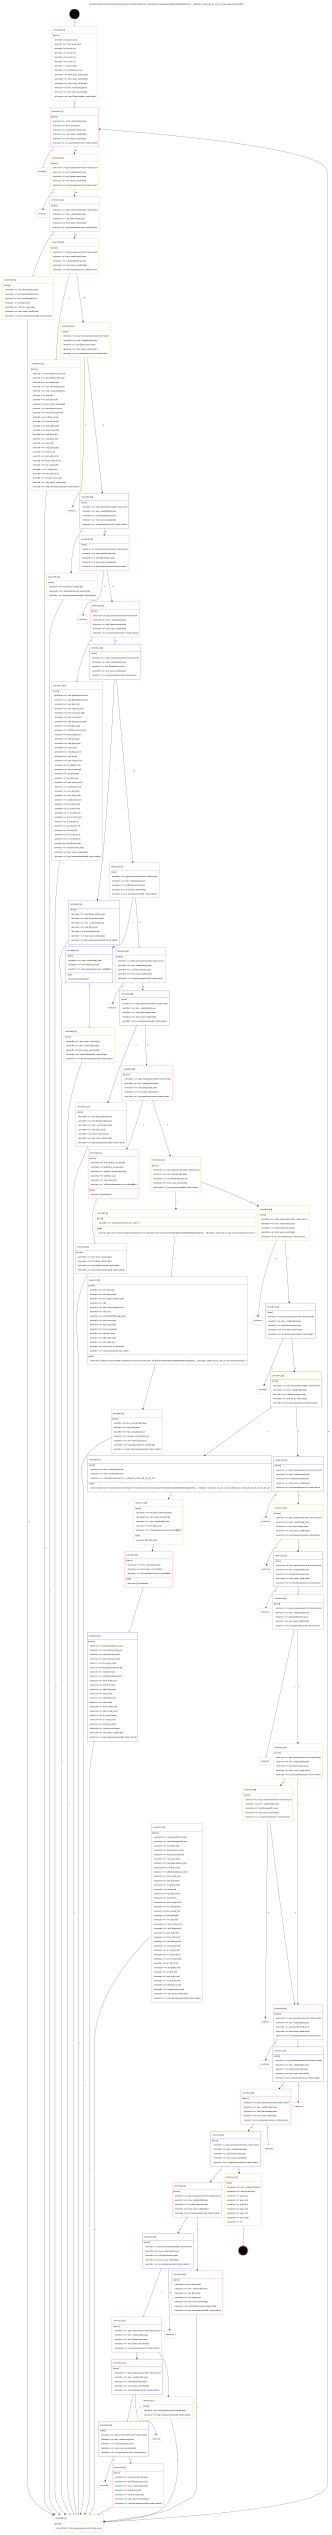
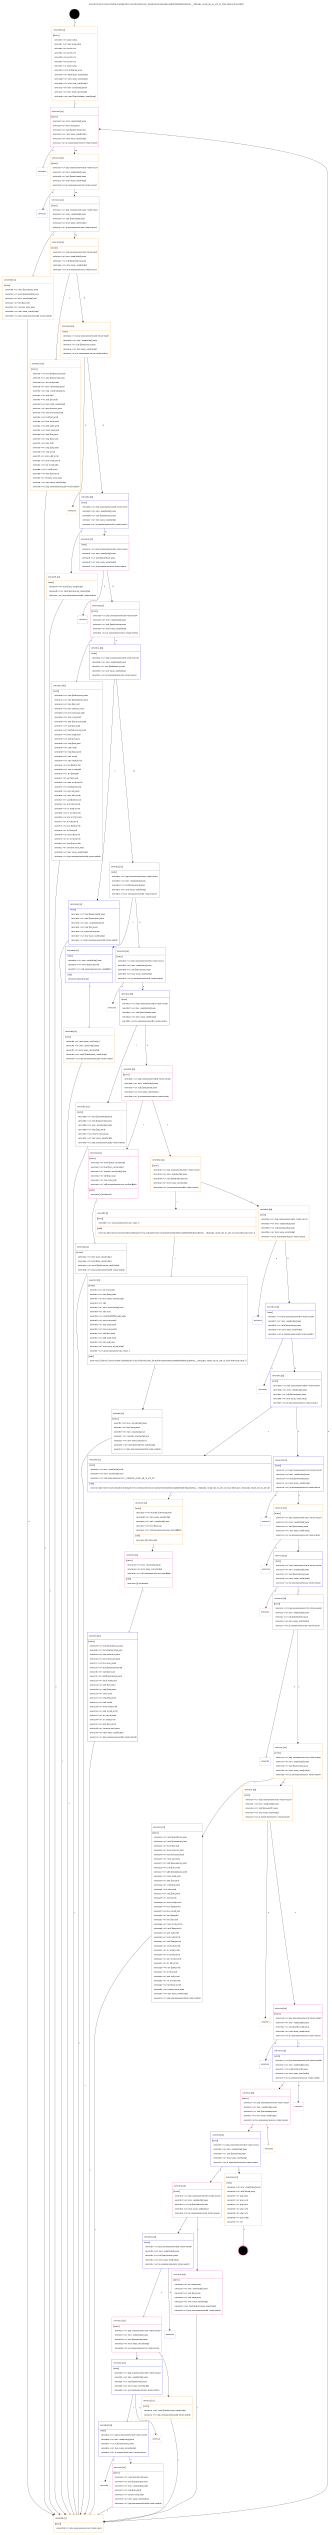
(298, 1891) -> (230, 1796)
